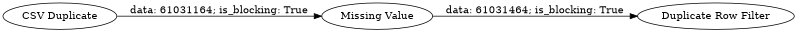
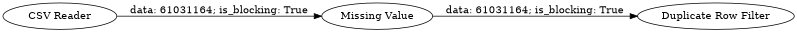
(535, 11) -> (535, 11)
(60, 16) -> (60, 16)
